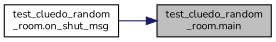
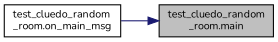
(61, 21) -> (62, 21)
